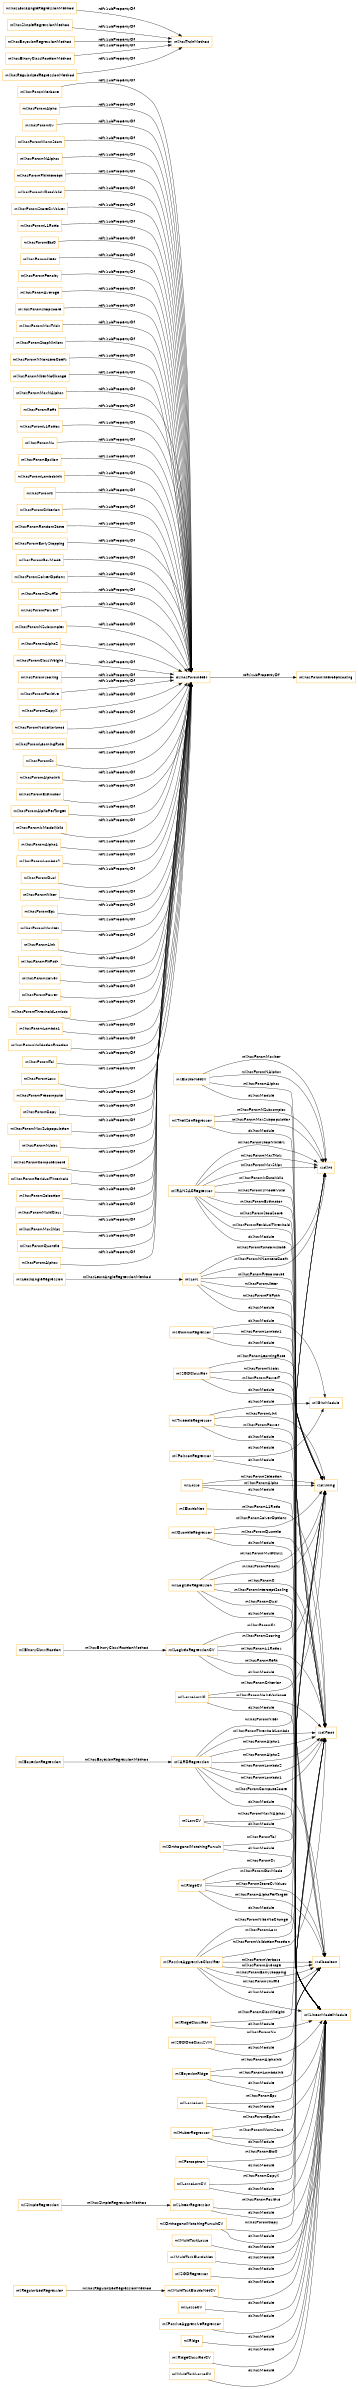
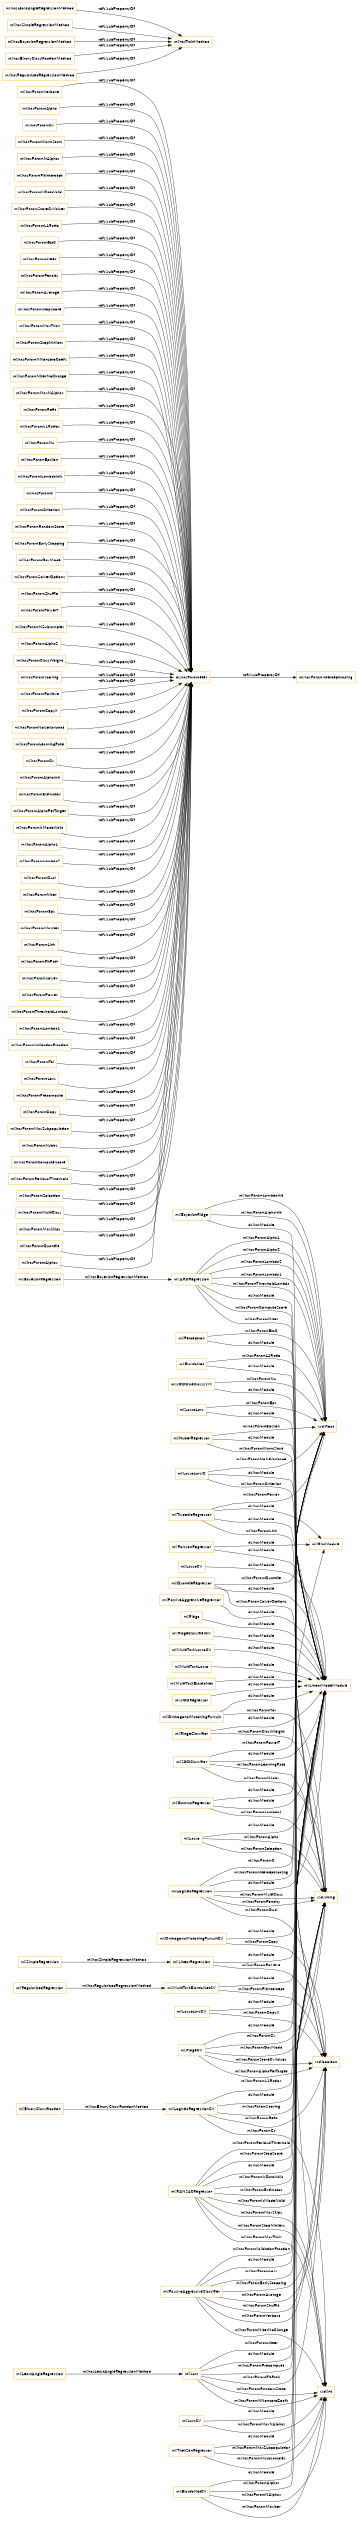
none -> (296, 1485)
none -> (287, 1997)
